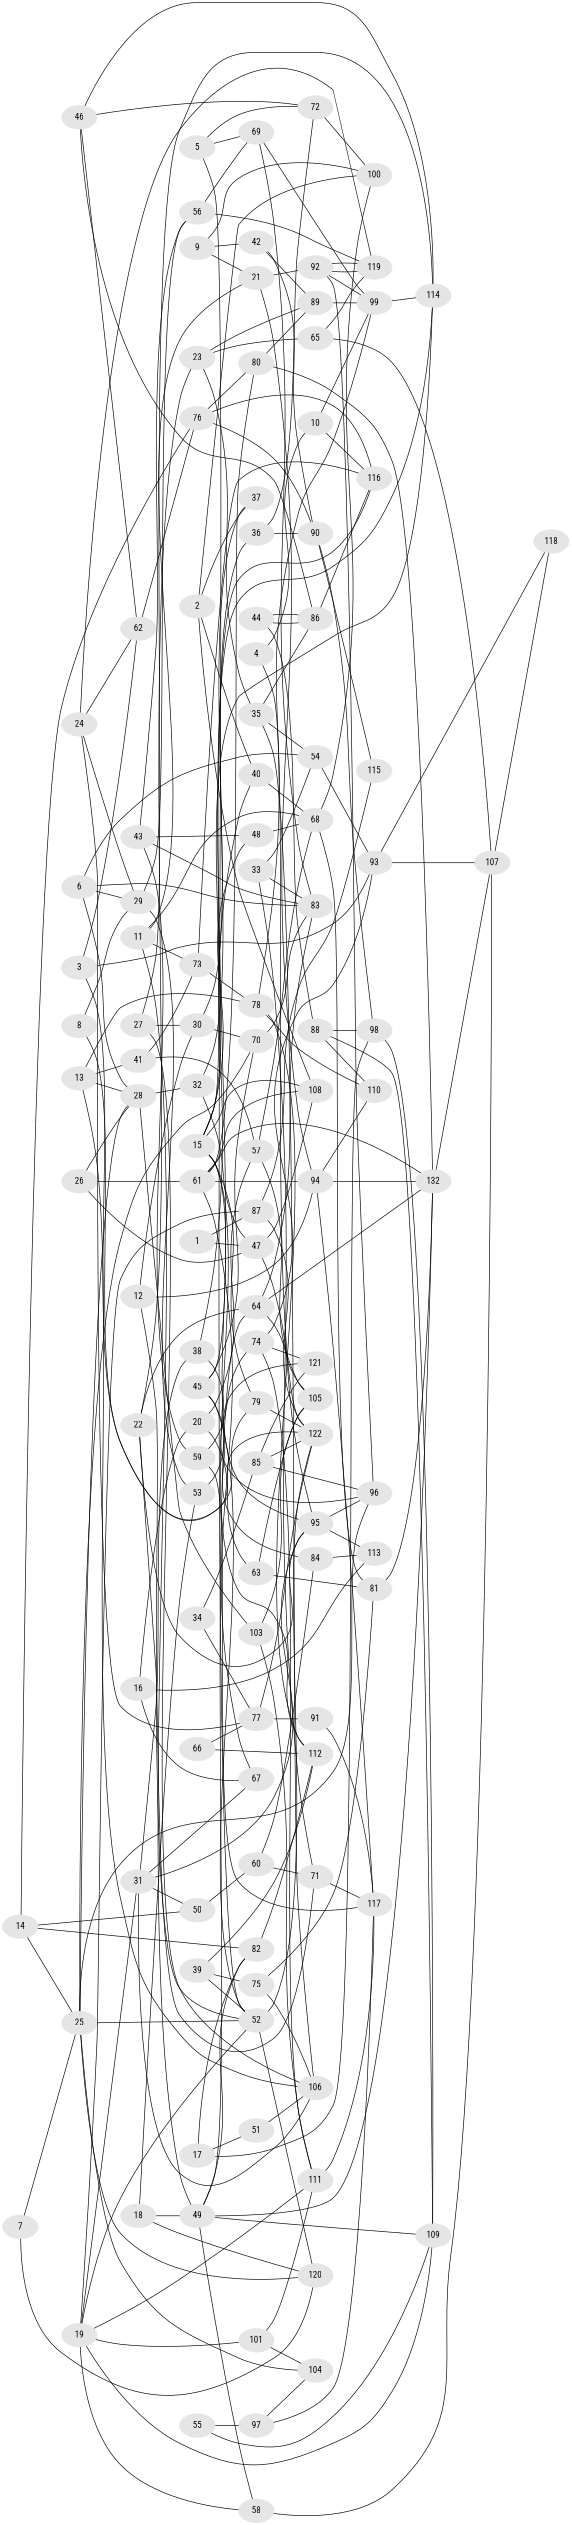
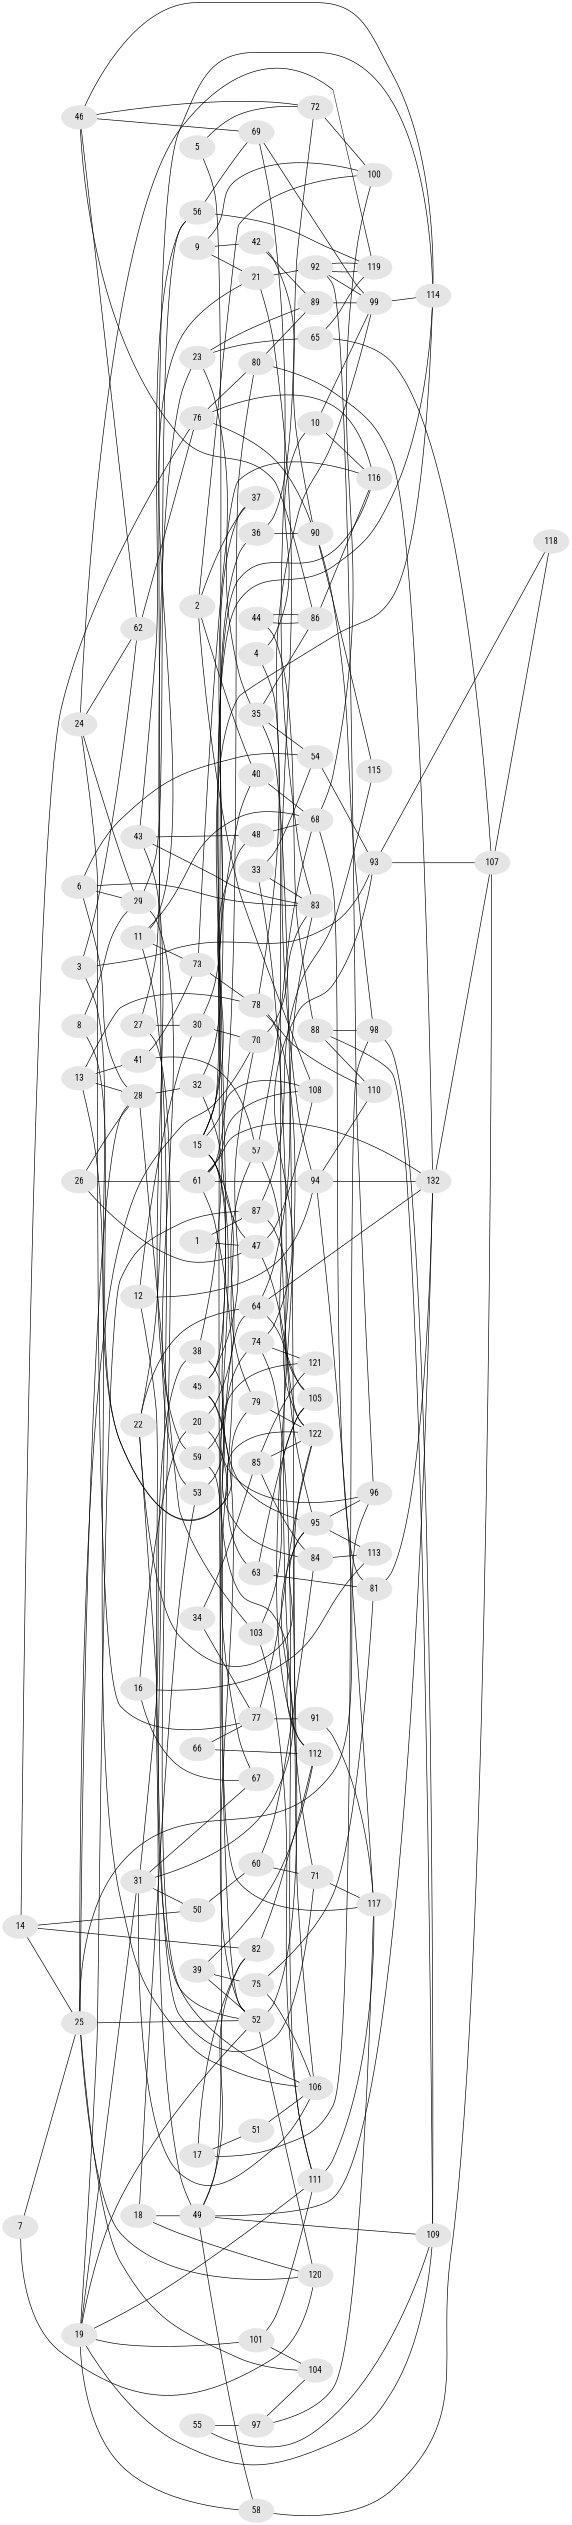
(227, 140) -> (168, 125)
(315, 1478) -> (281, 1514)
